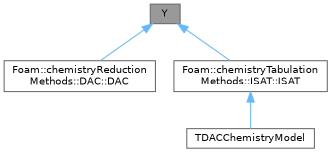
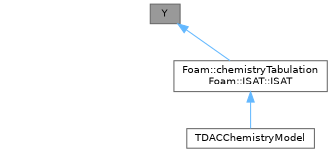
(80, 76) -> none
(251, 76) -> (251, 76)
